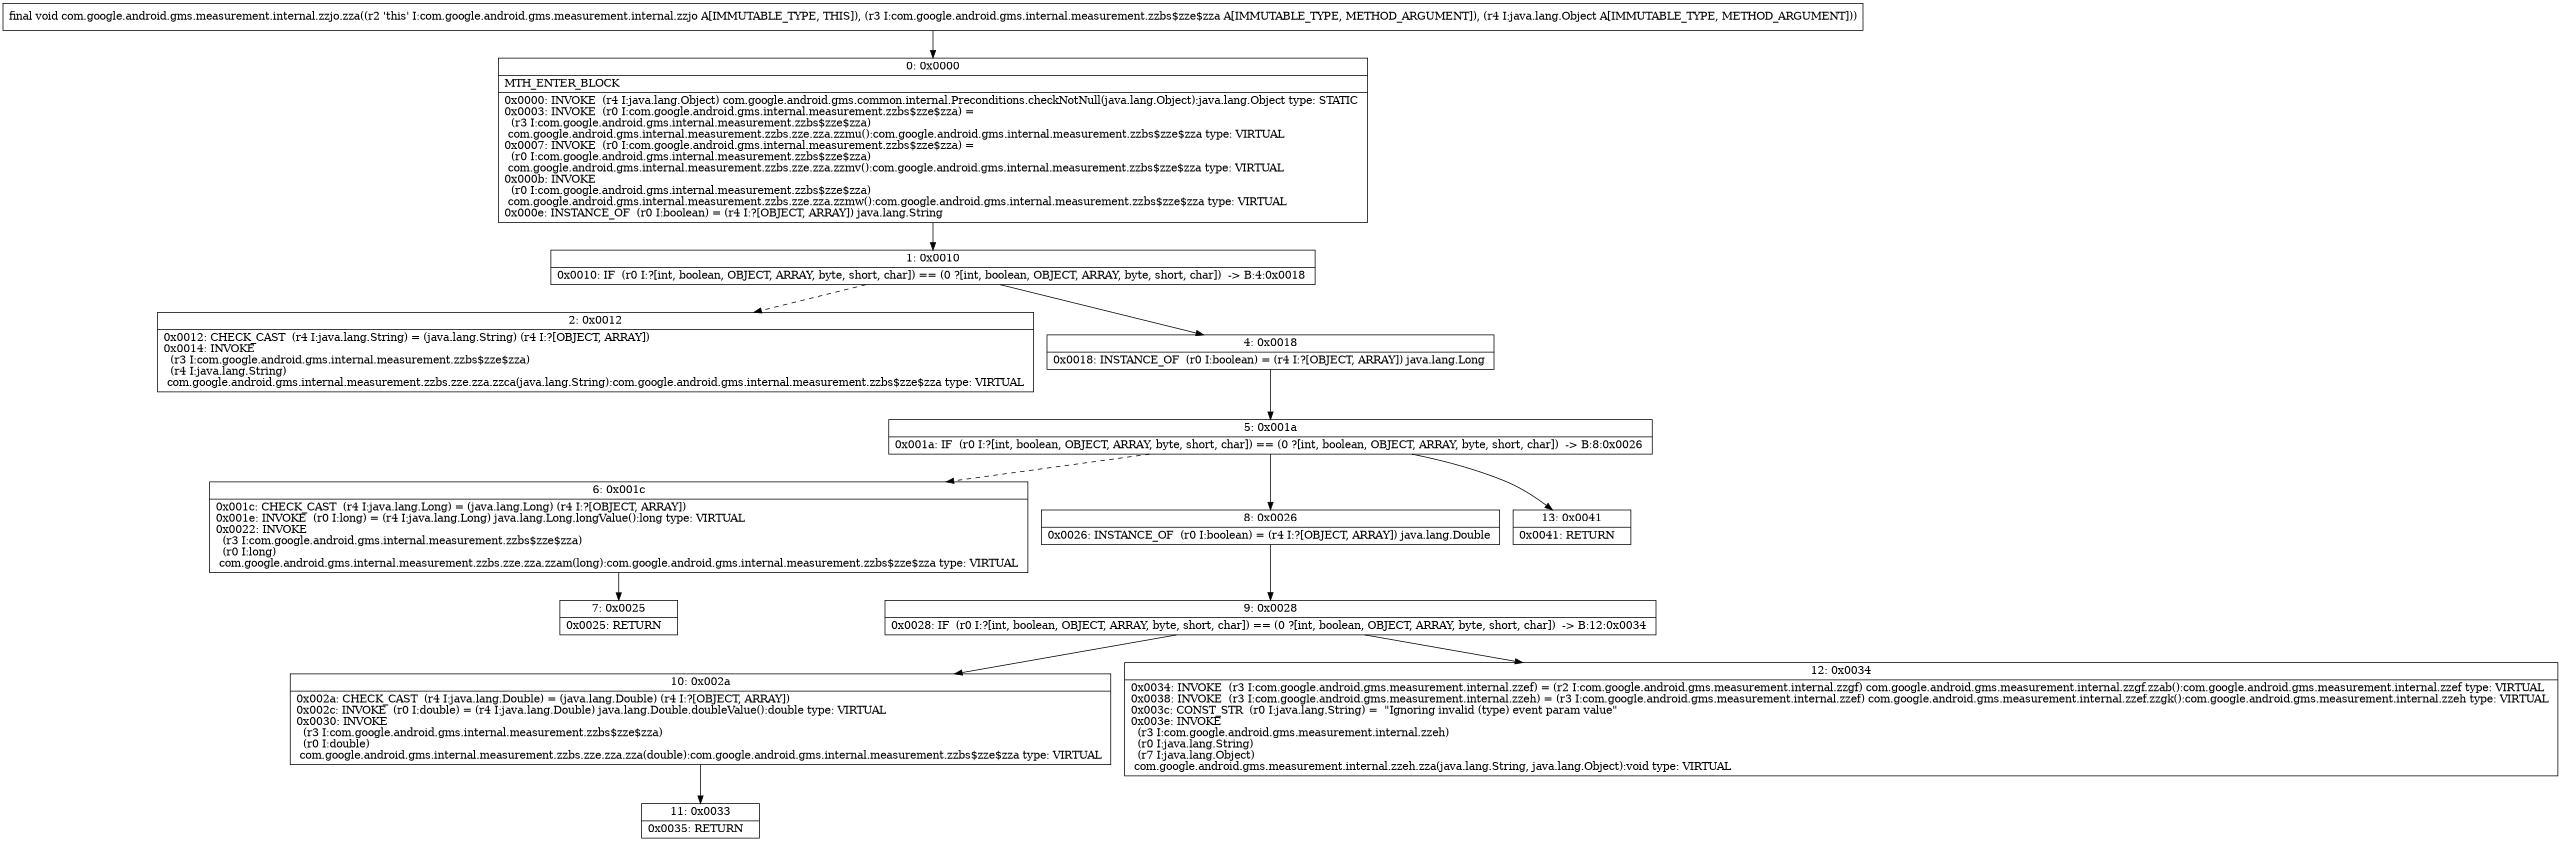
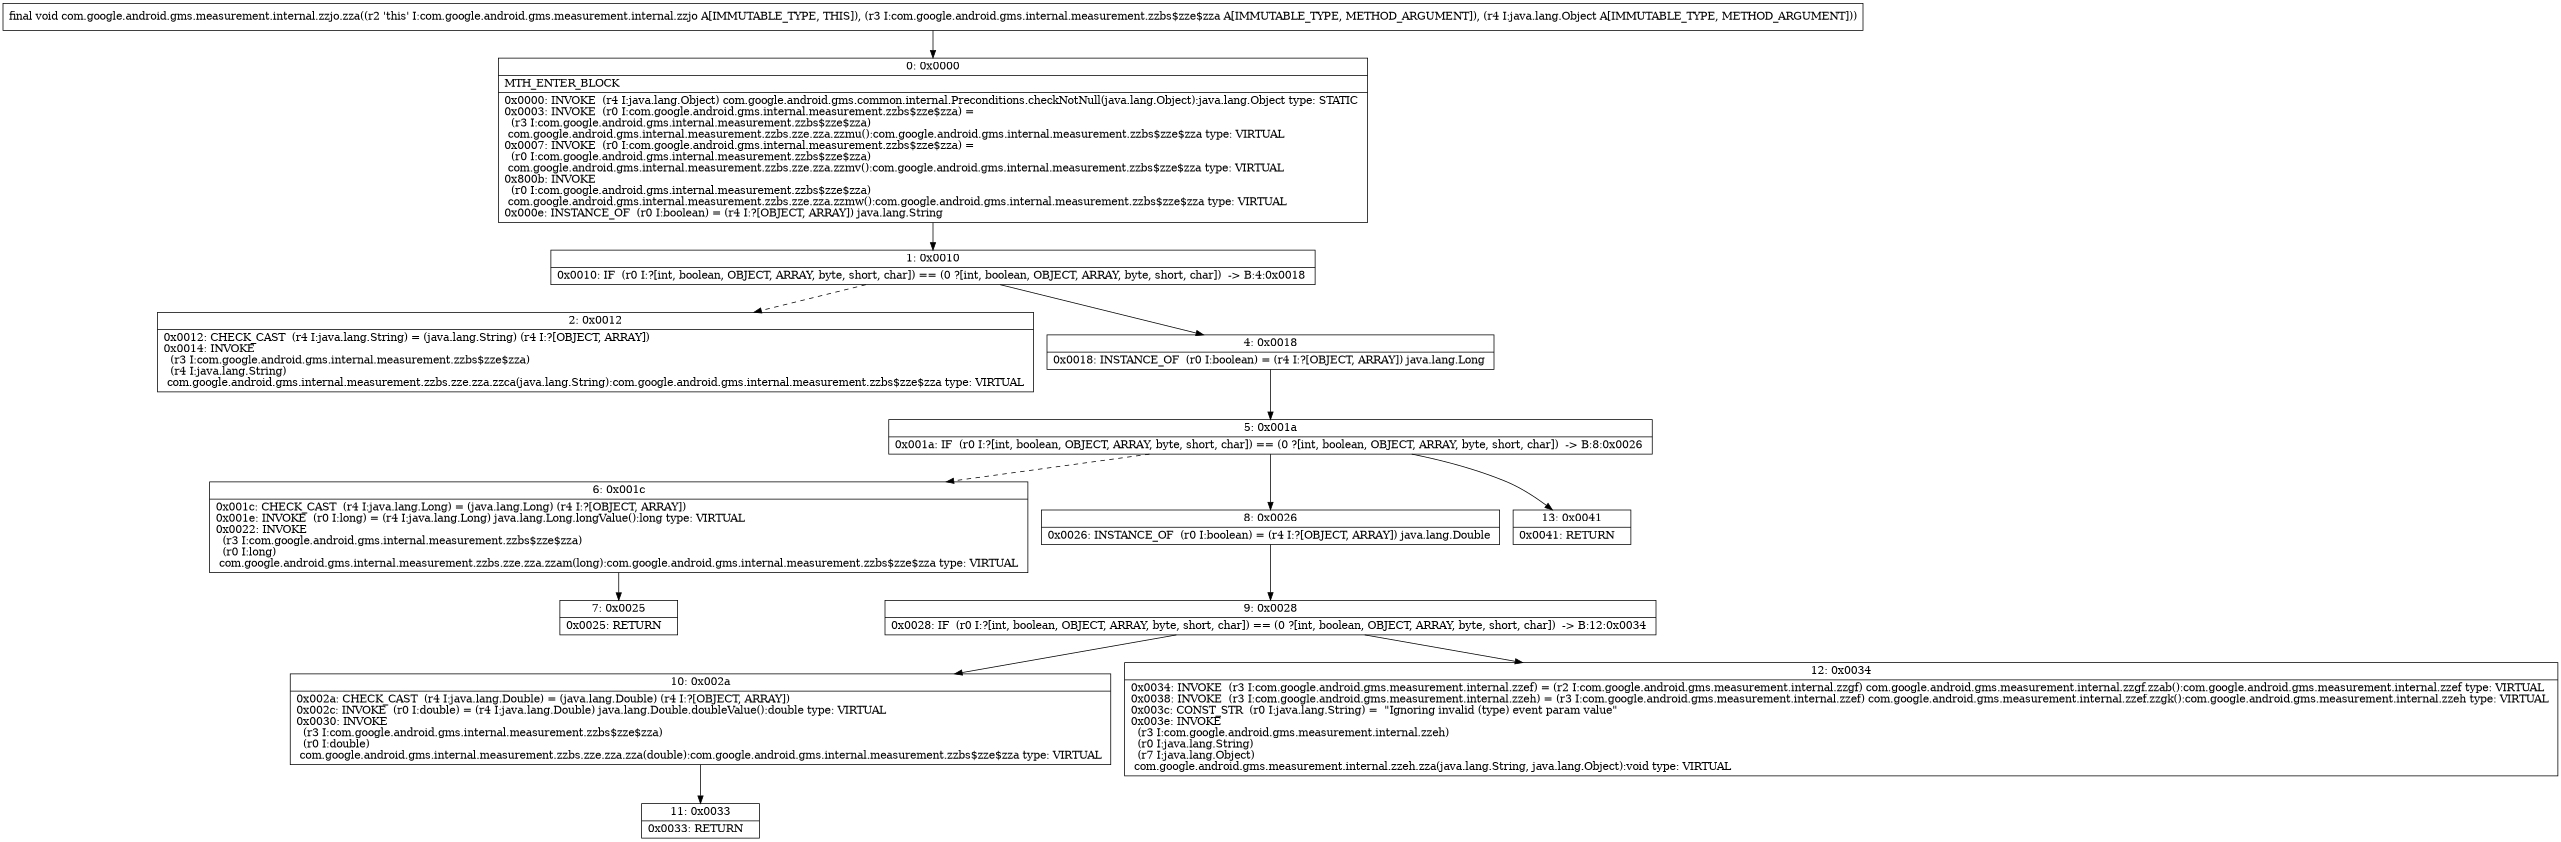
(554, 180) -> (554, 180)
(700, 829) -> (700, 829)
